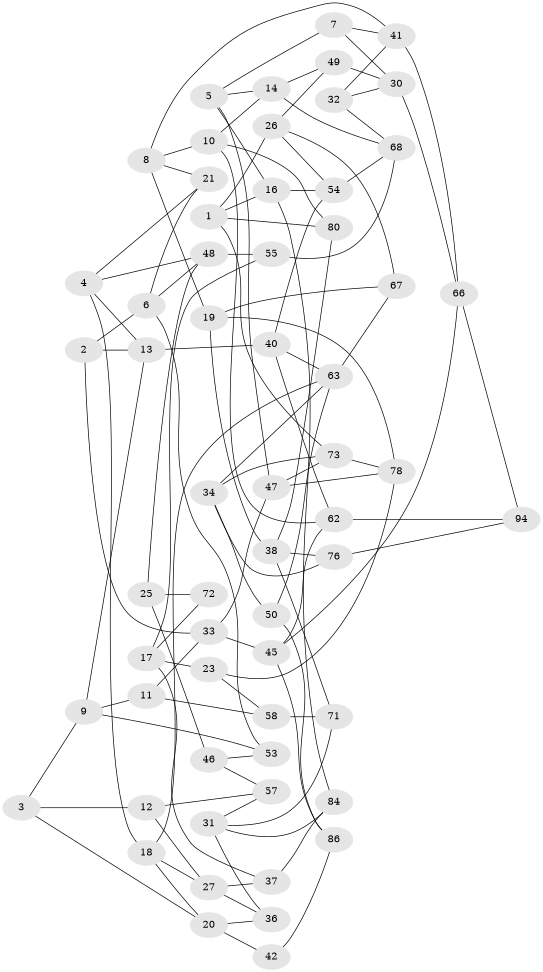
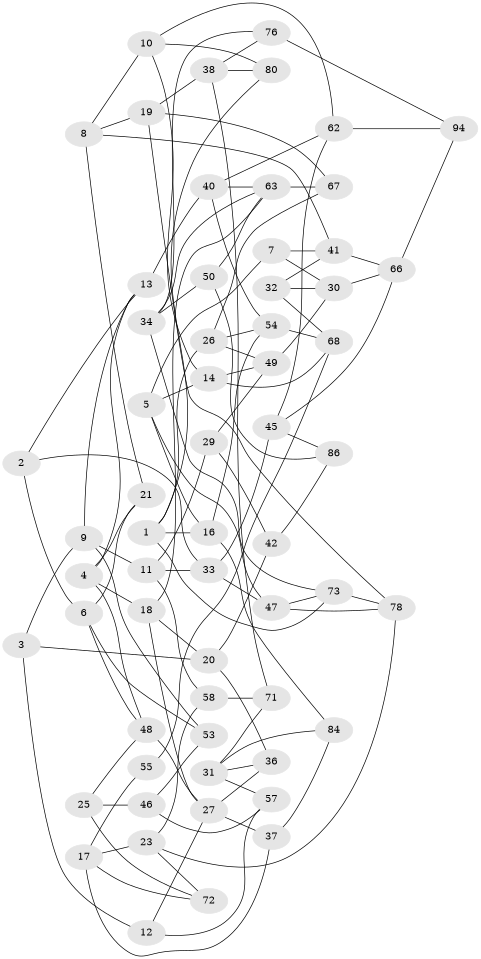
(242, 254) -> (174, 762)
none -> (209, 443)
none -> (174, 868)
